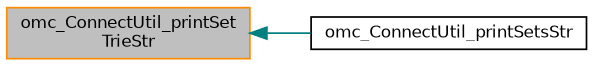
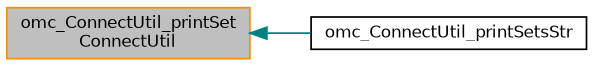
(128, 33) -> (128, 33)
